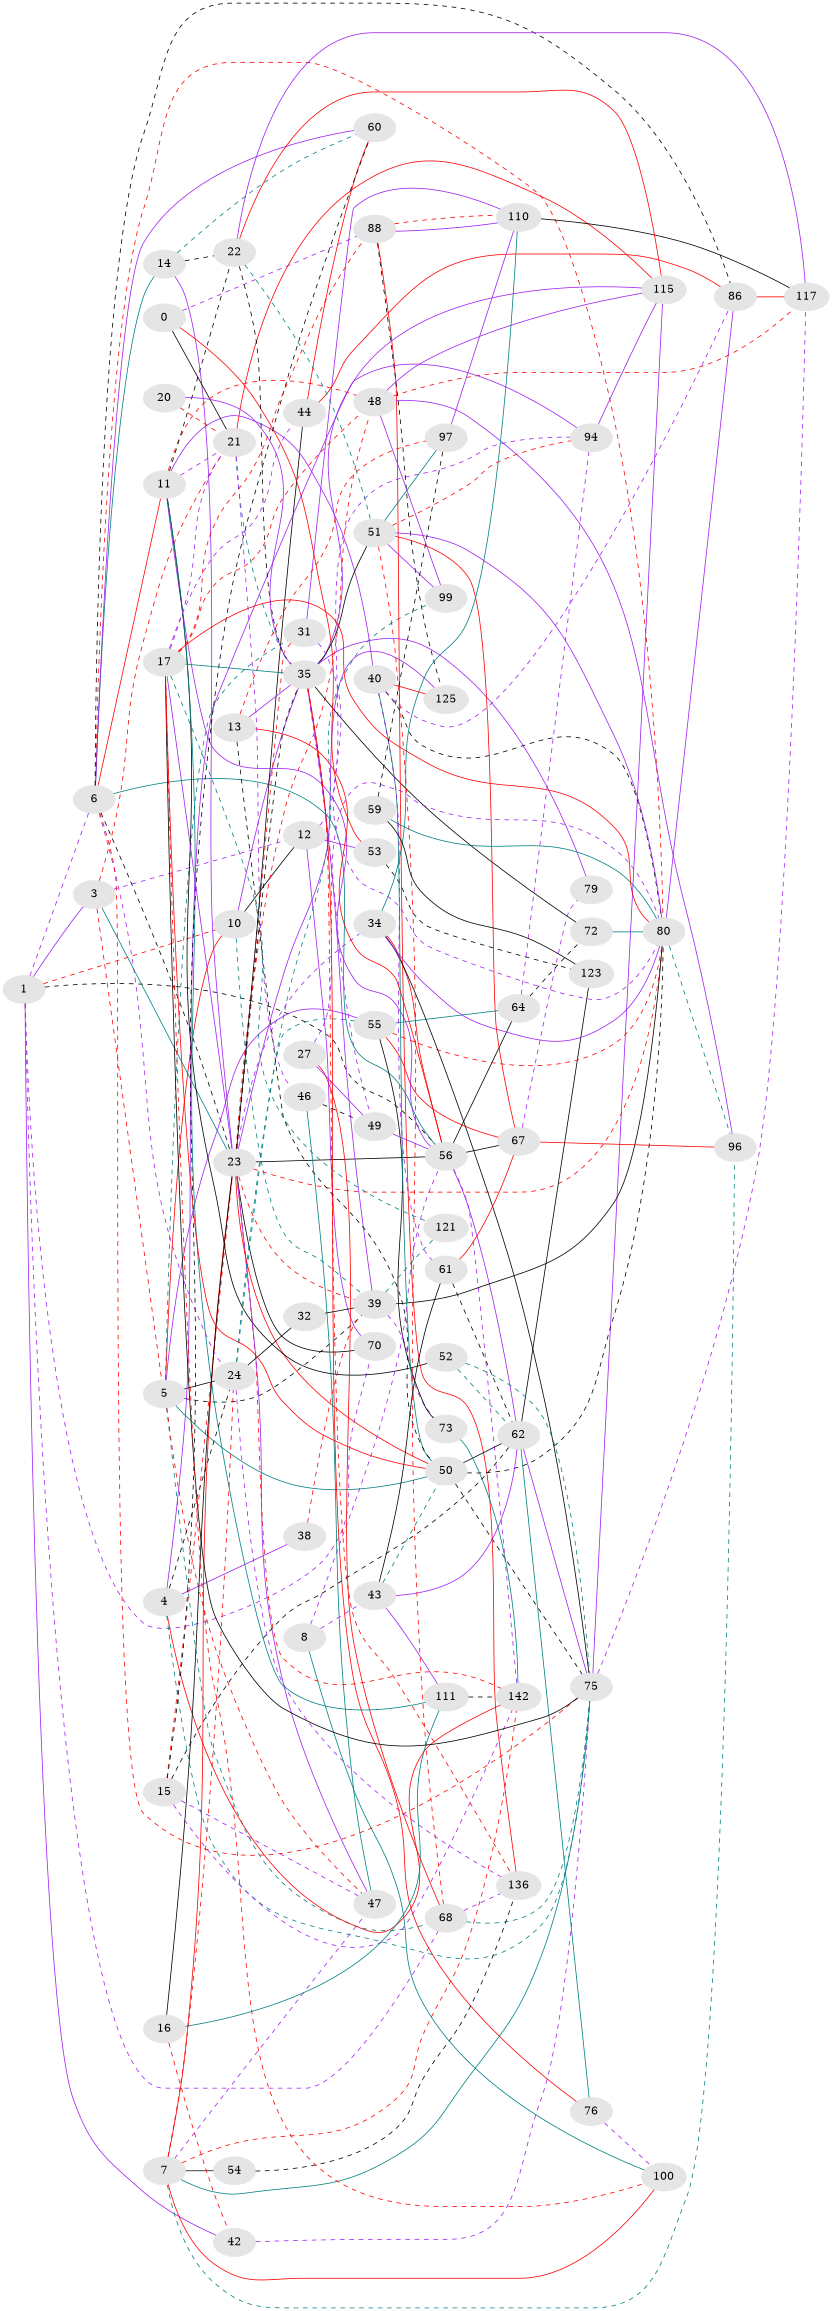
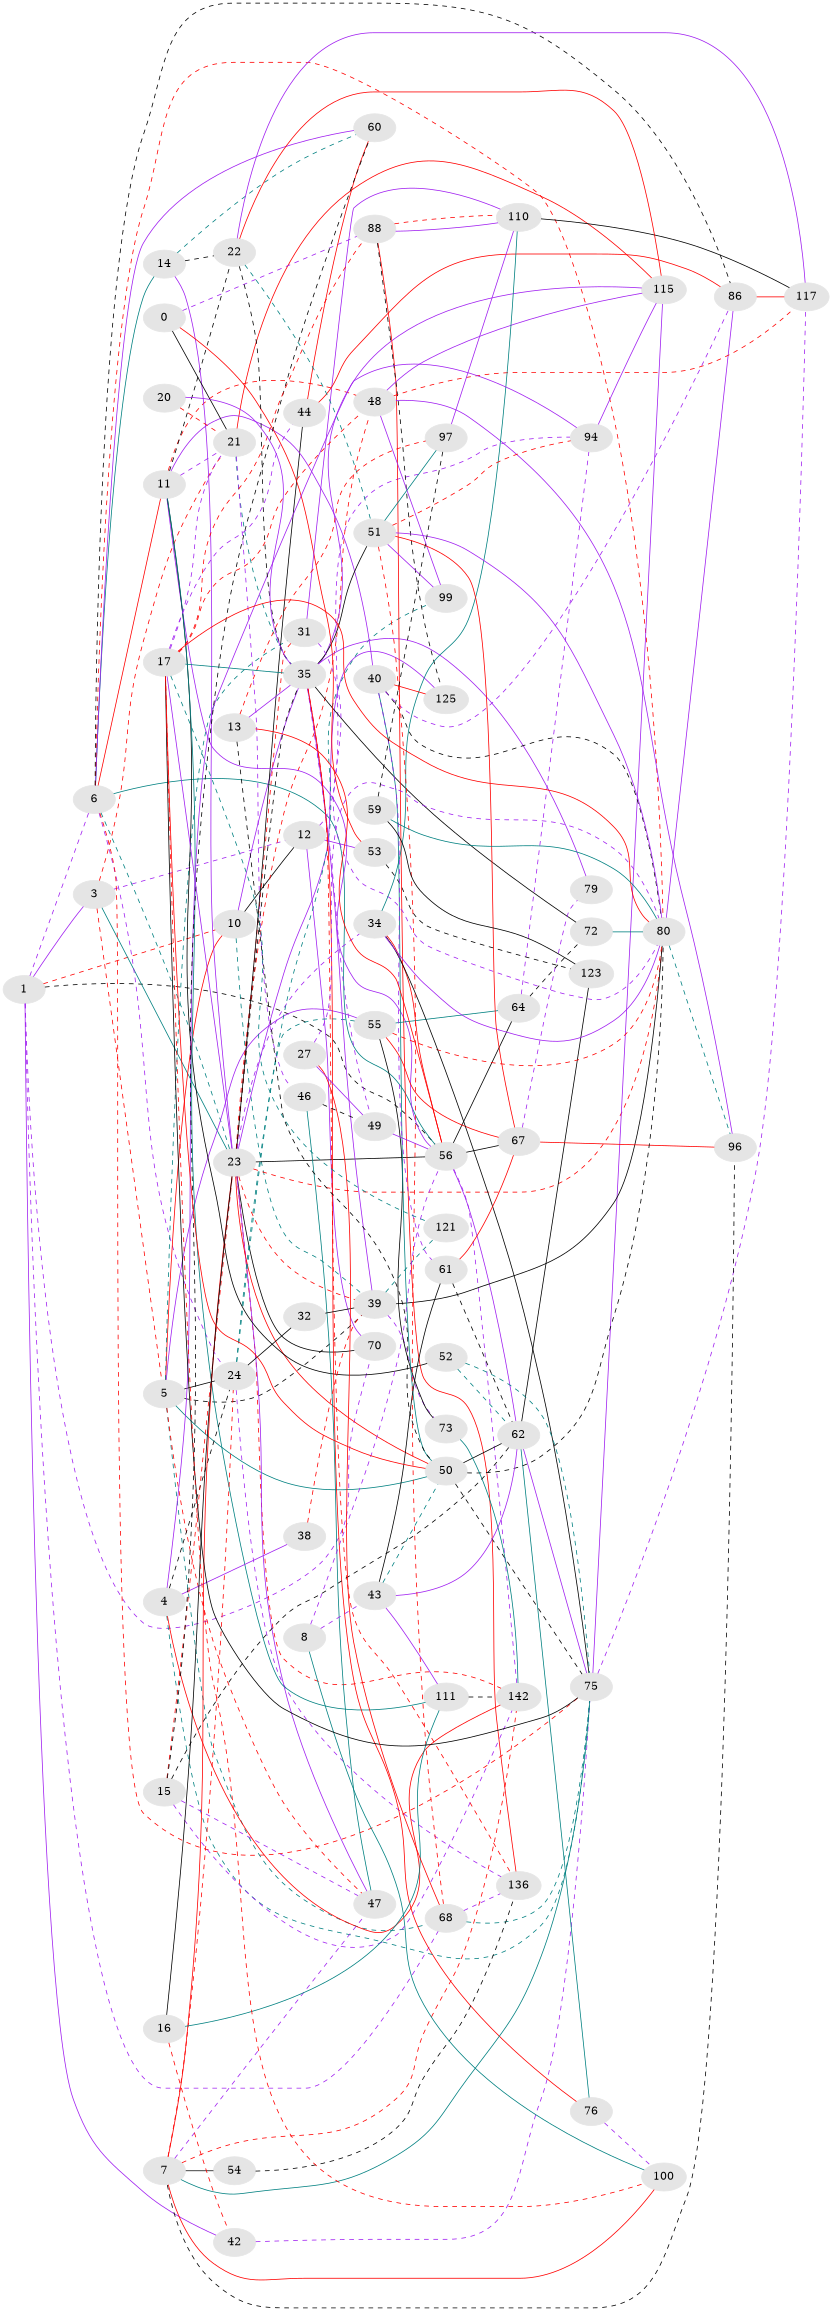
(167, 970) -> (167, 970)
(711, 2007) -> (711, 2007)
